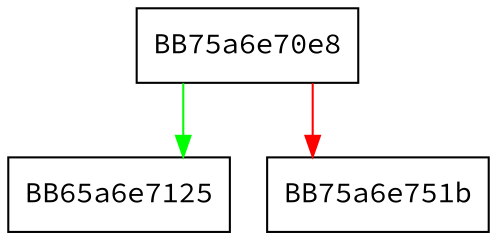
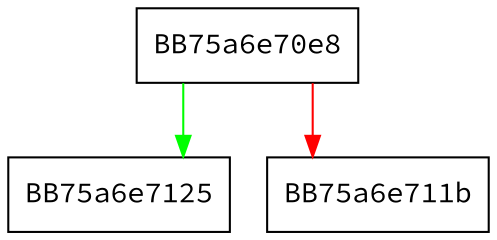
(119, 195) -> (119, 195)
(378, 195) -> (378, 195)
